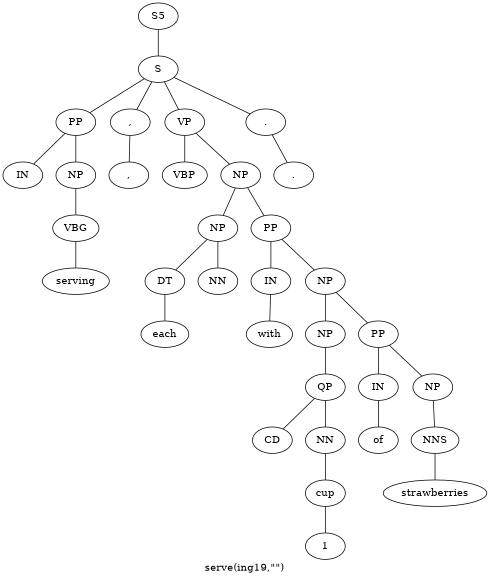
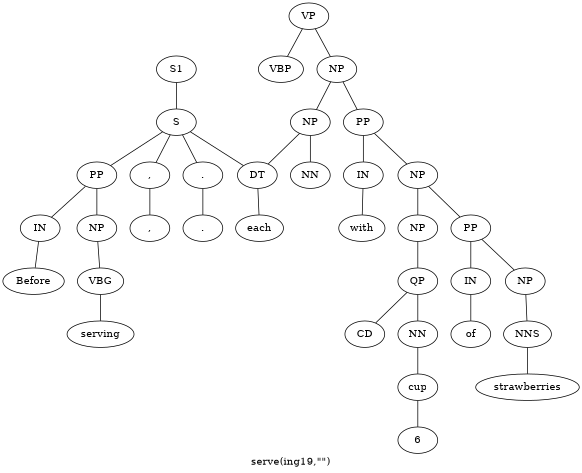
(158, 16) -> (176, 69)
(172, 96) -> (217, 149)
none -> (34, 281)
(325, 546) -> (418, 440)
